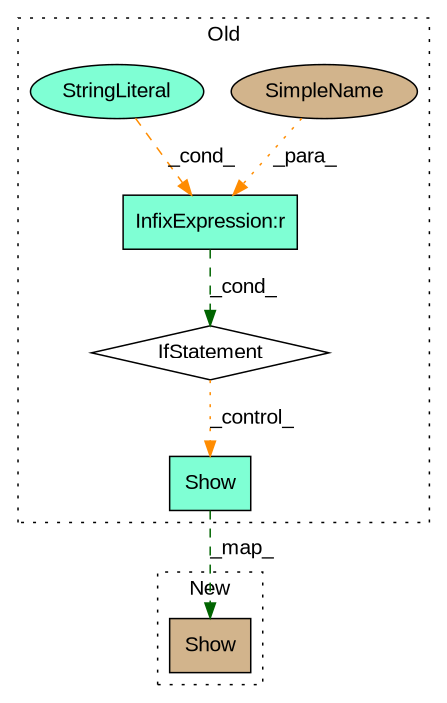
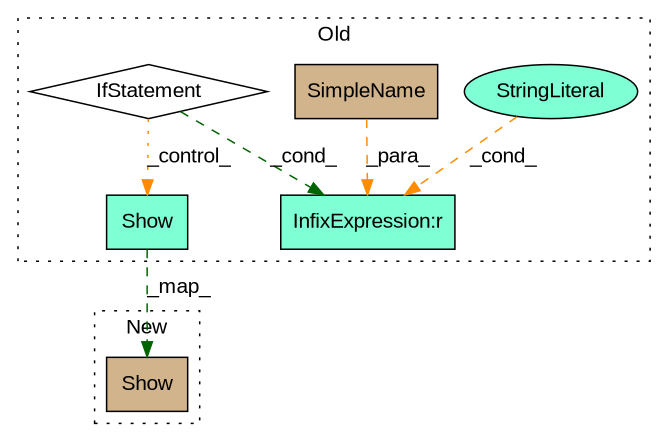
(324, 92) -> (366, 92)
(273, 151) -> (367, 149)
(210, 280) -> (245, 149)
